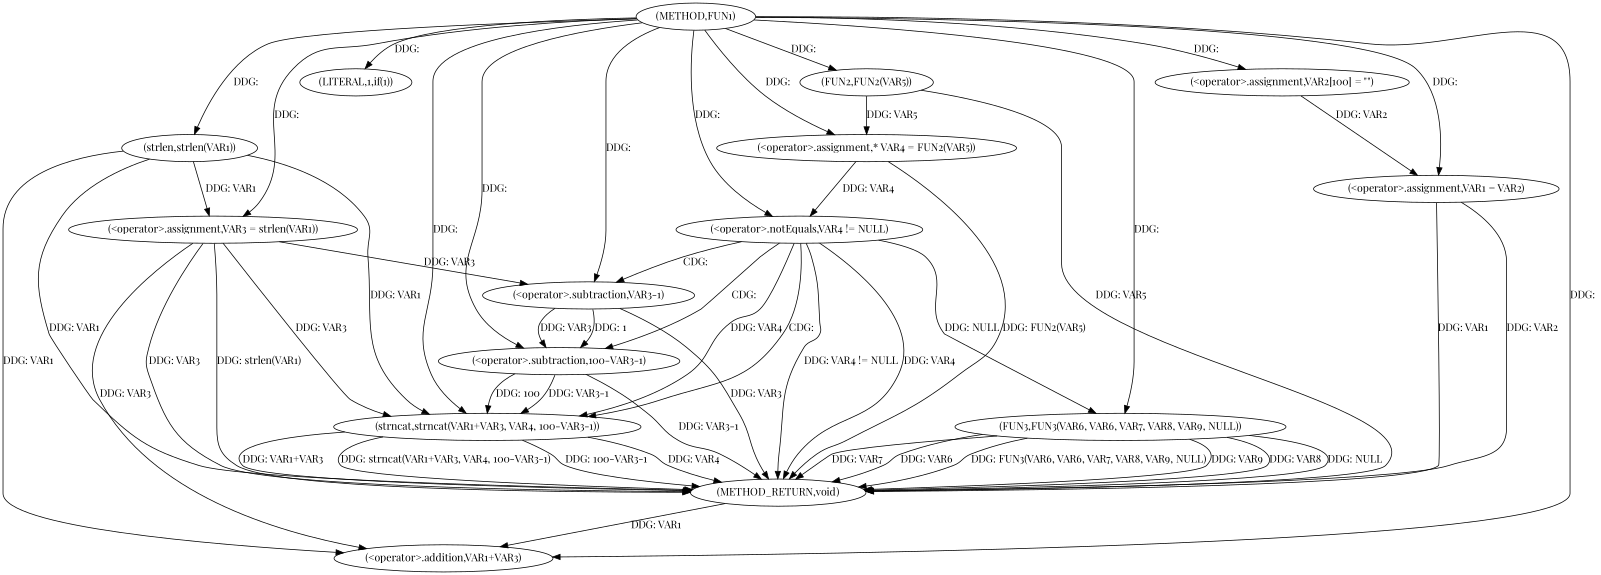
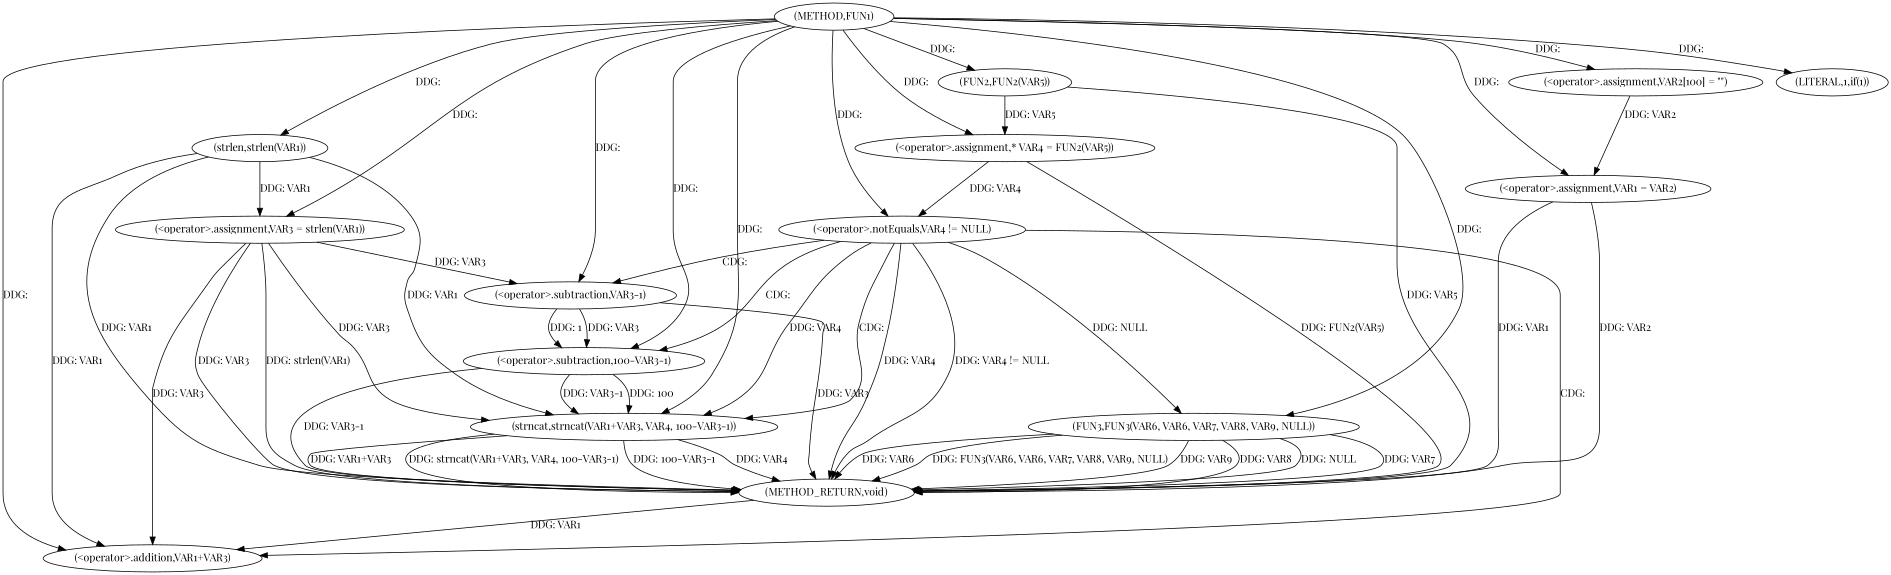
none -> (1288, 523)
